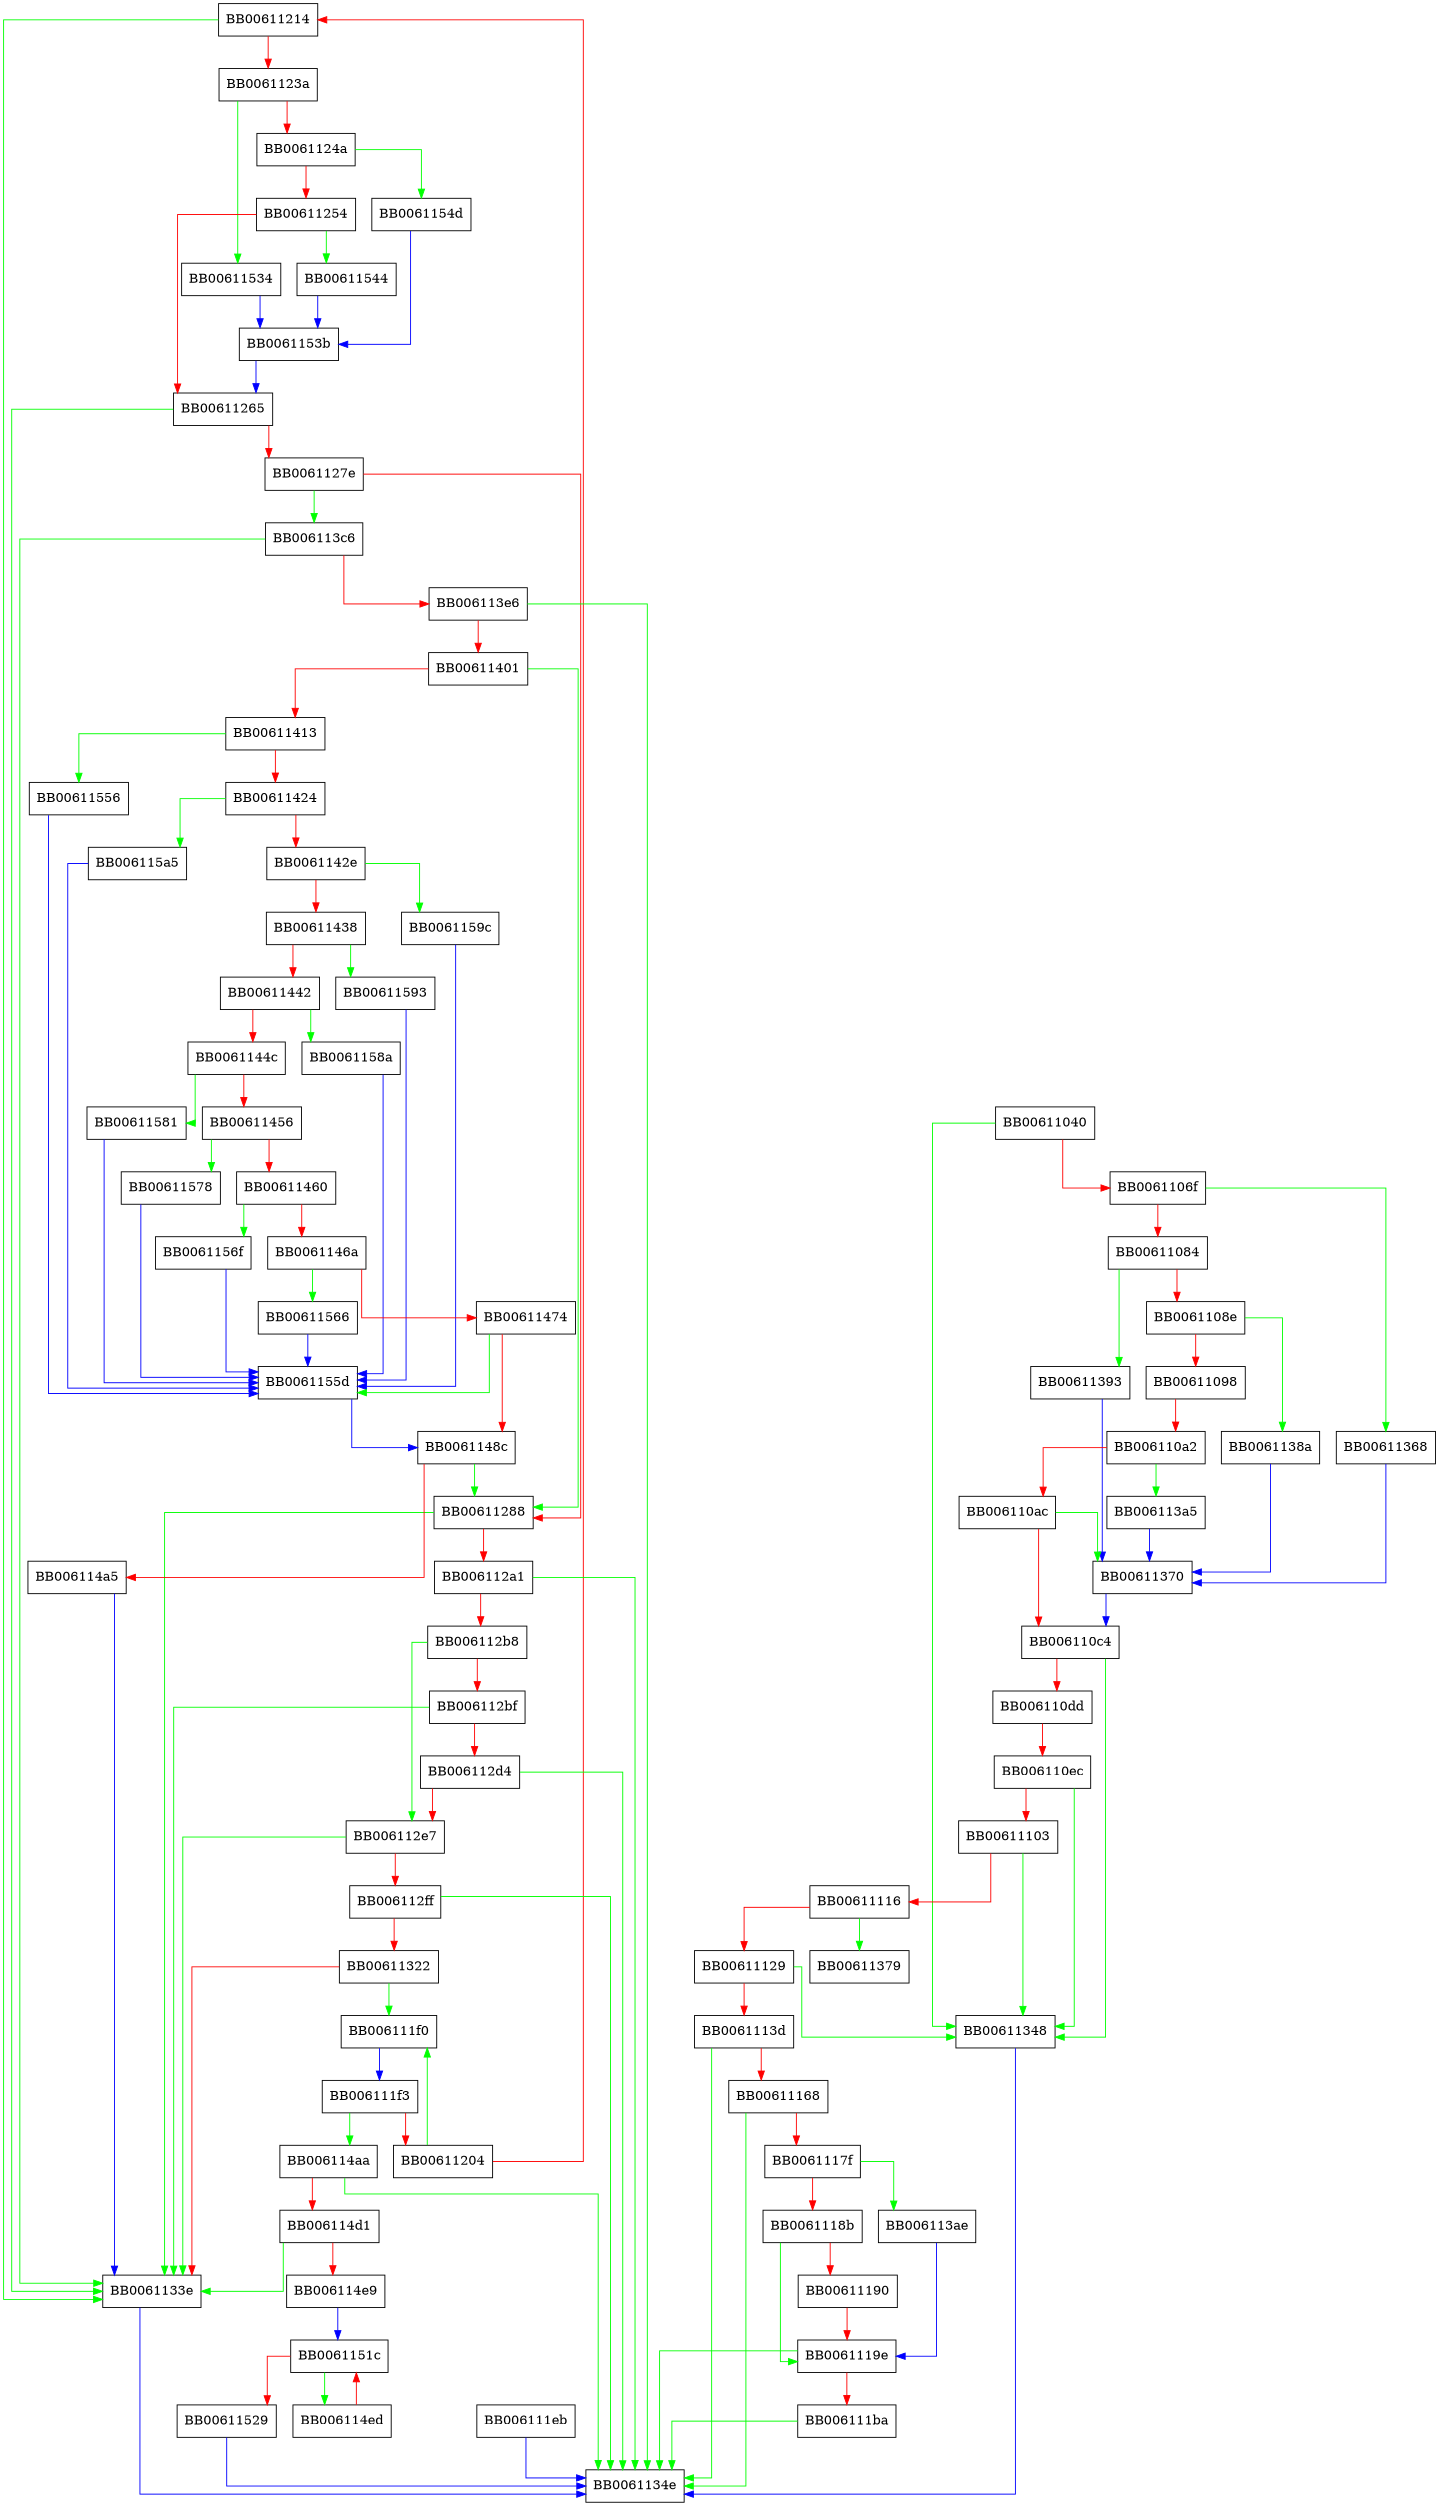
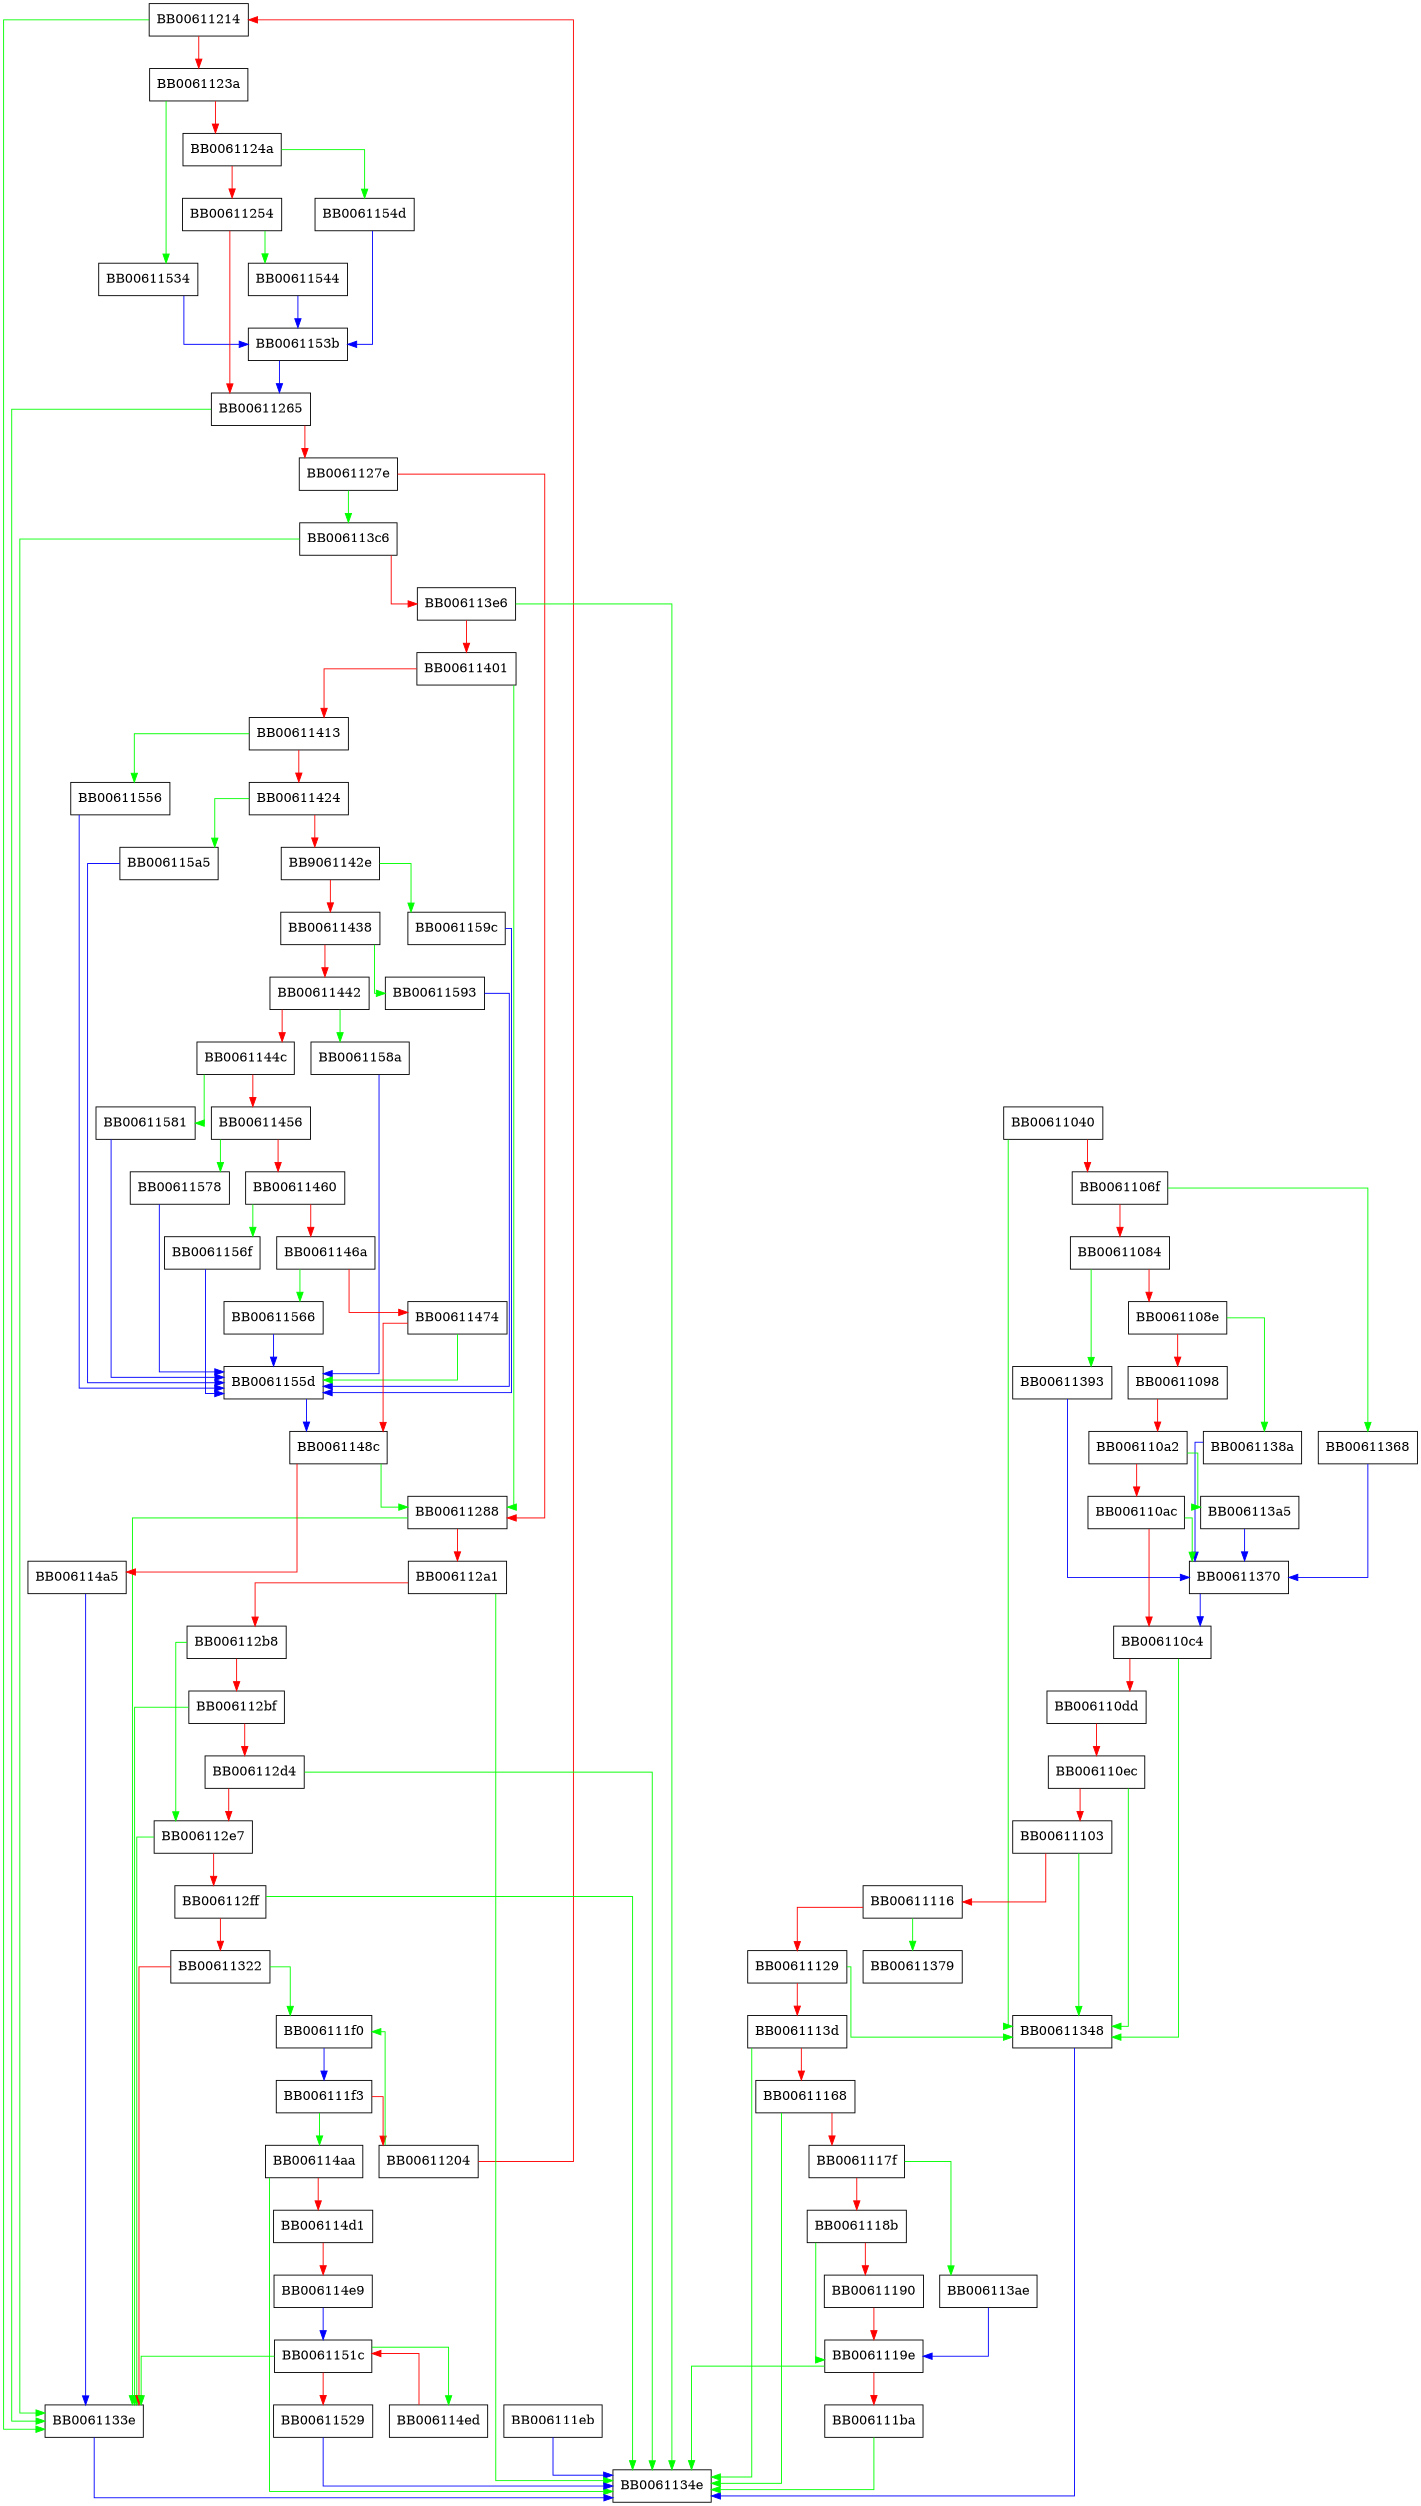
(316, 864) -> (330, 864)
(271, 2291) -> (188, 2356)
